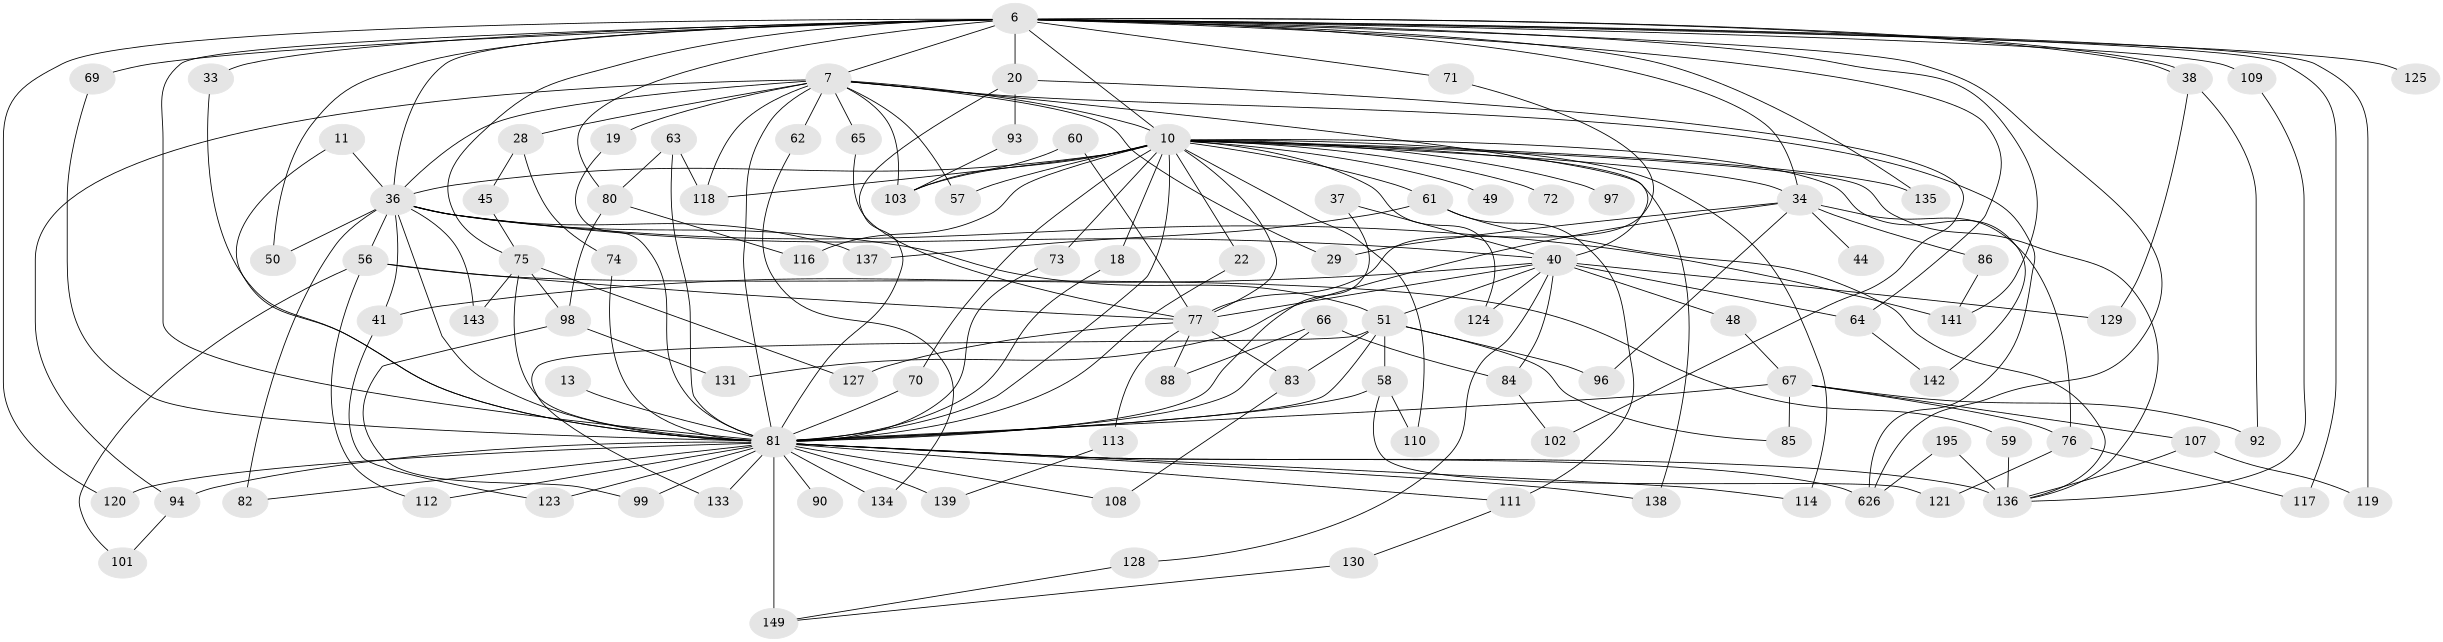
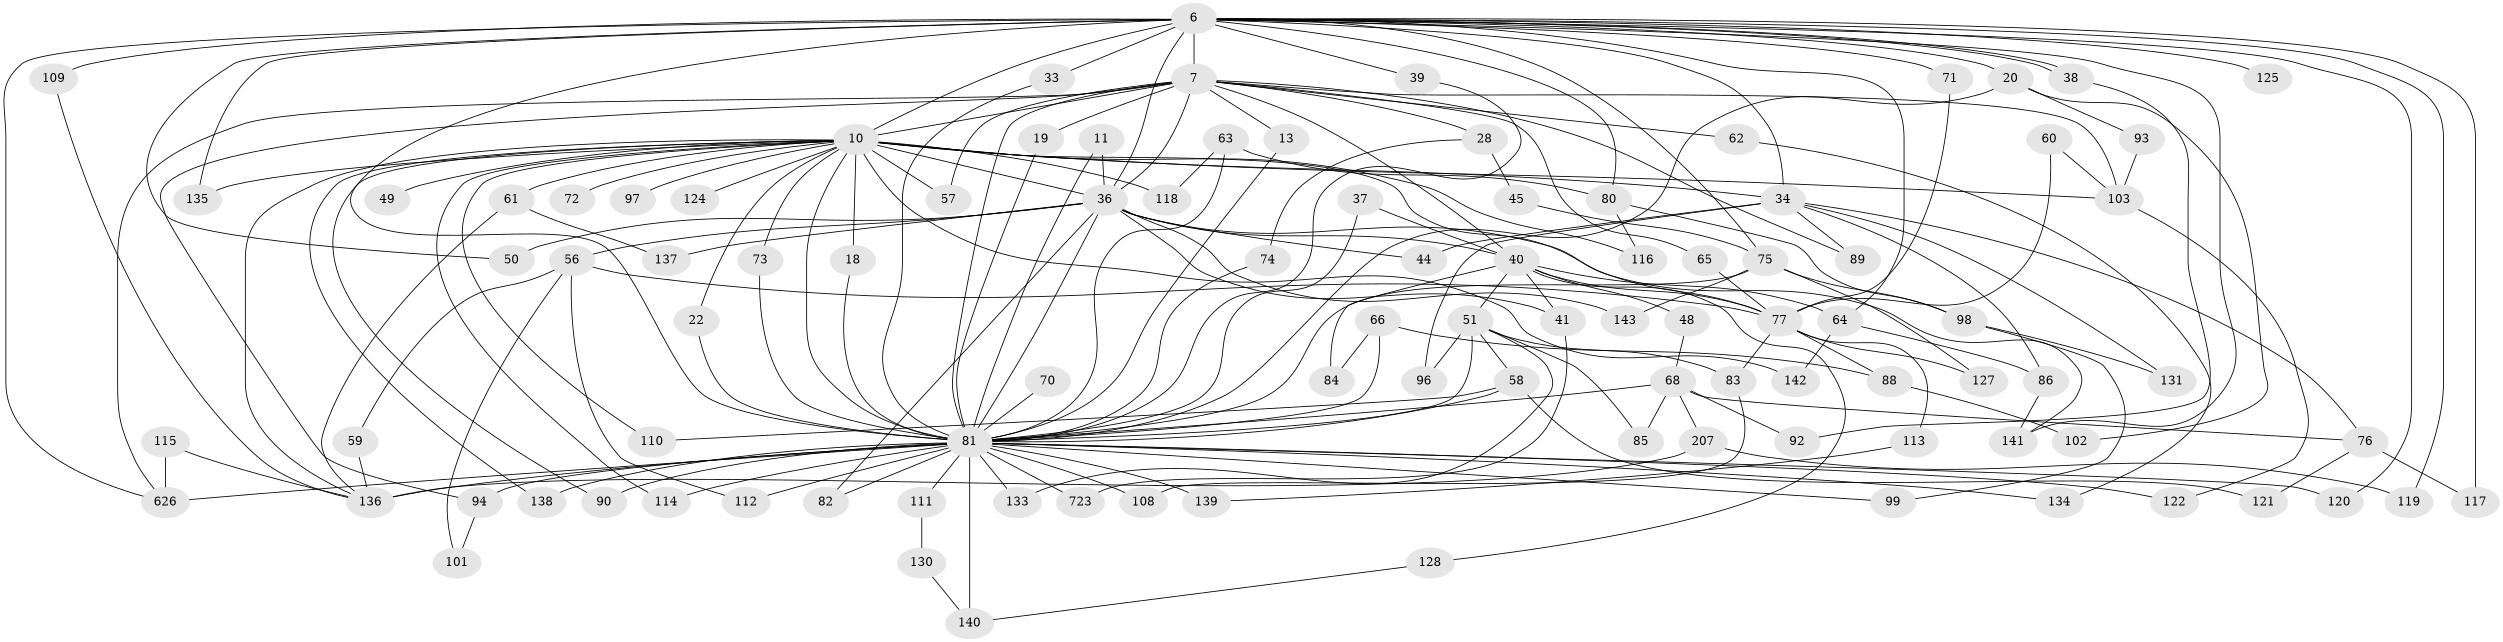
(92, 79) -> (1418, 79)
(744, 121) -> (1240, 109)
(1011, 254) -> (337, 224)
(963, 260) -> (1282, 242)
(1334, 260) -> (1858, 260)
(1517, 291) -> none
(1624, 315) -> none
(2112, 321) -> none
none -> (1950, 348)
(1790, 381) -> (1673, 381)
(1532, 412) -> (1985, 407)
(1947, 442) -> (166, 442)
(2196, 442) -> (1703, 442)
(550, 502) -> (1081, 502)
none -> (2175, 502)
(774, 623) -> (970, 623)
